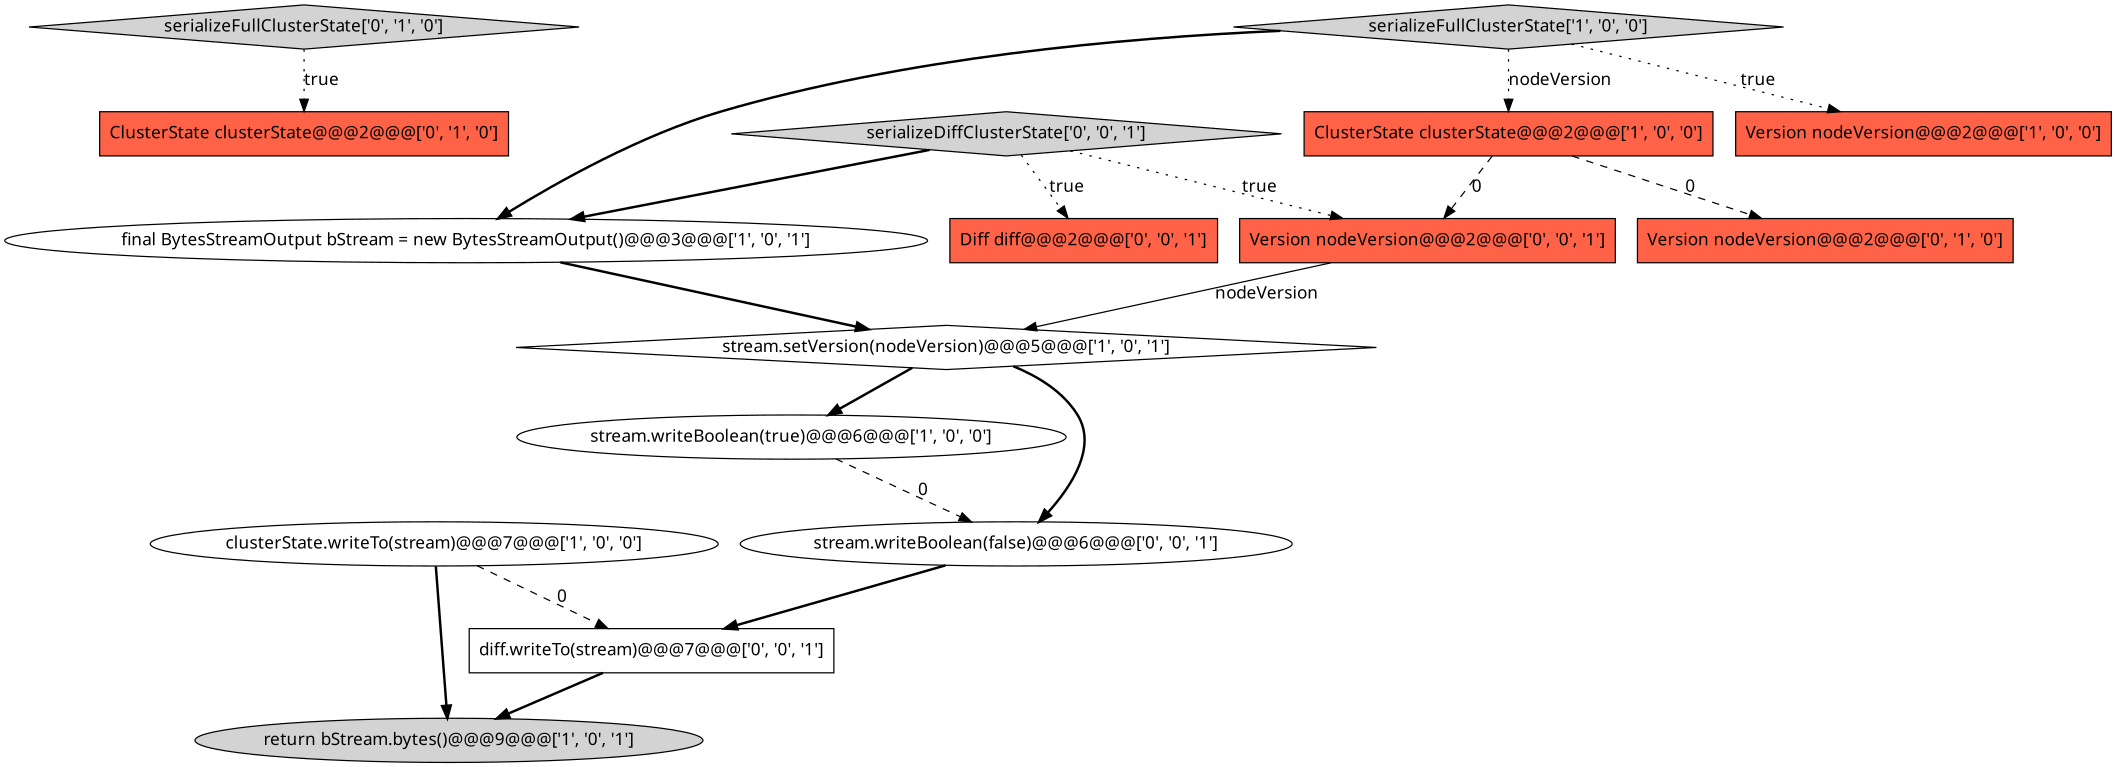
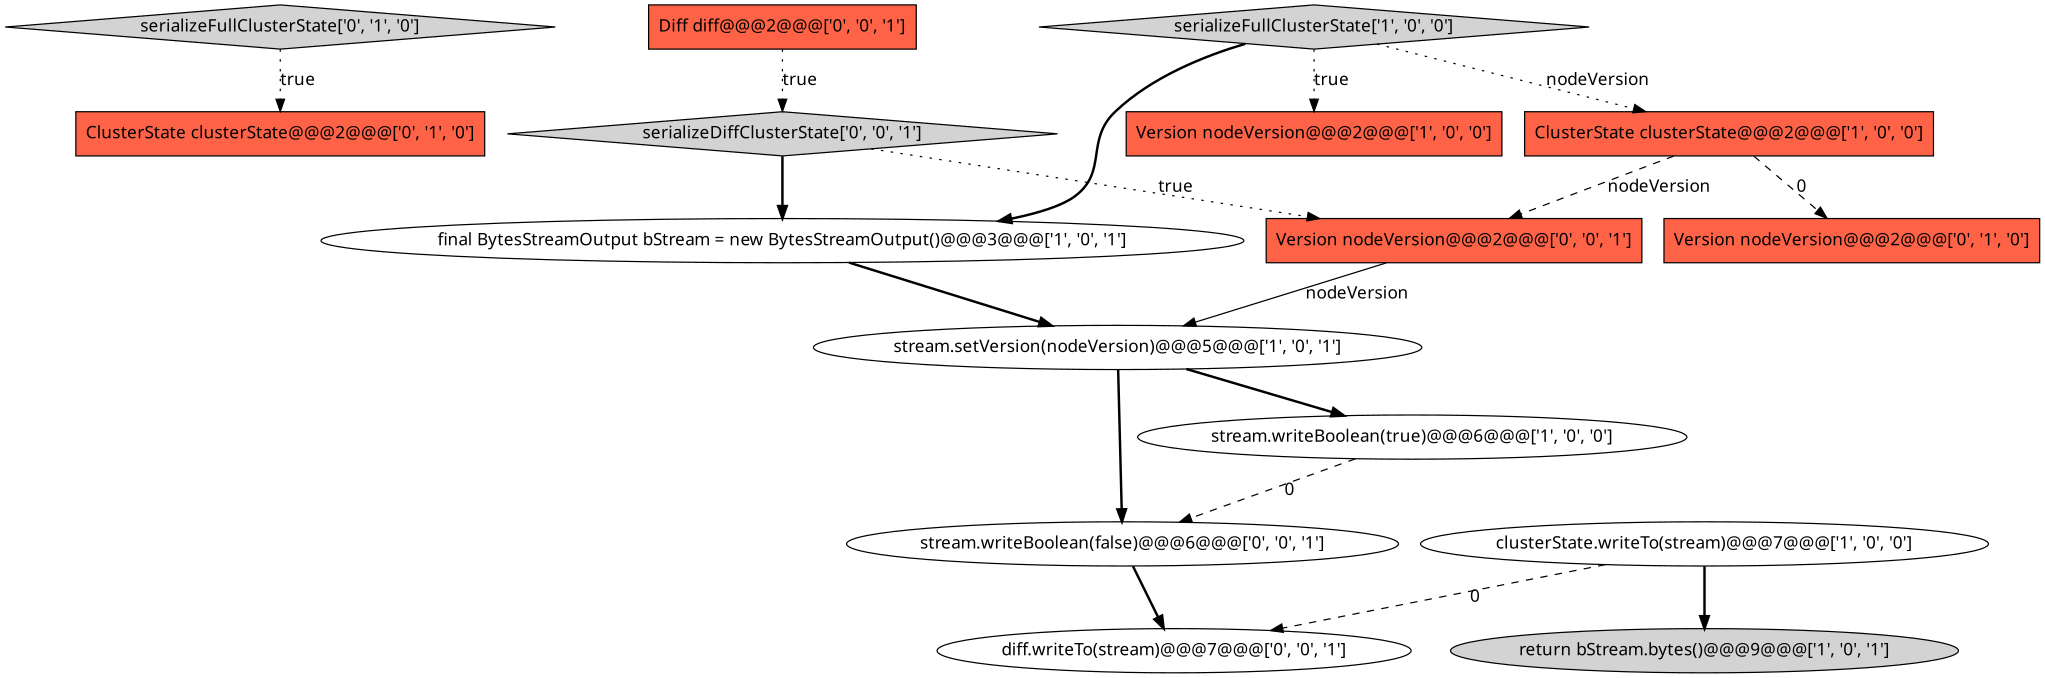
(1041, 182) -> (782, 74)
(1477, 187) -> (1660, 187)
(946, 347) -> (1118, 347)
(652, 651) -> (1174, 651)
(556, 693) -> none
